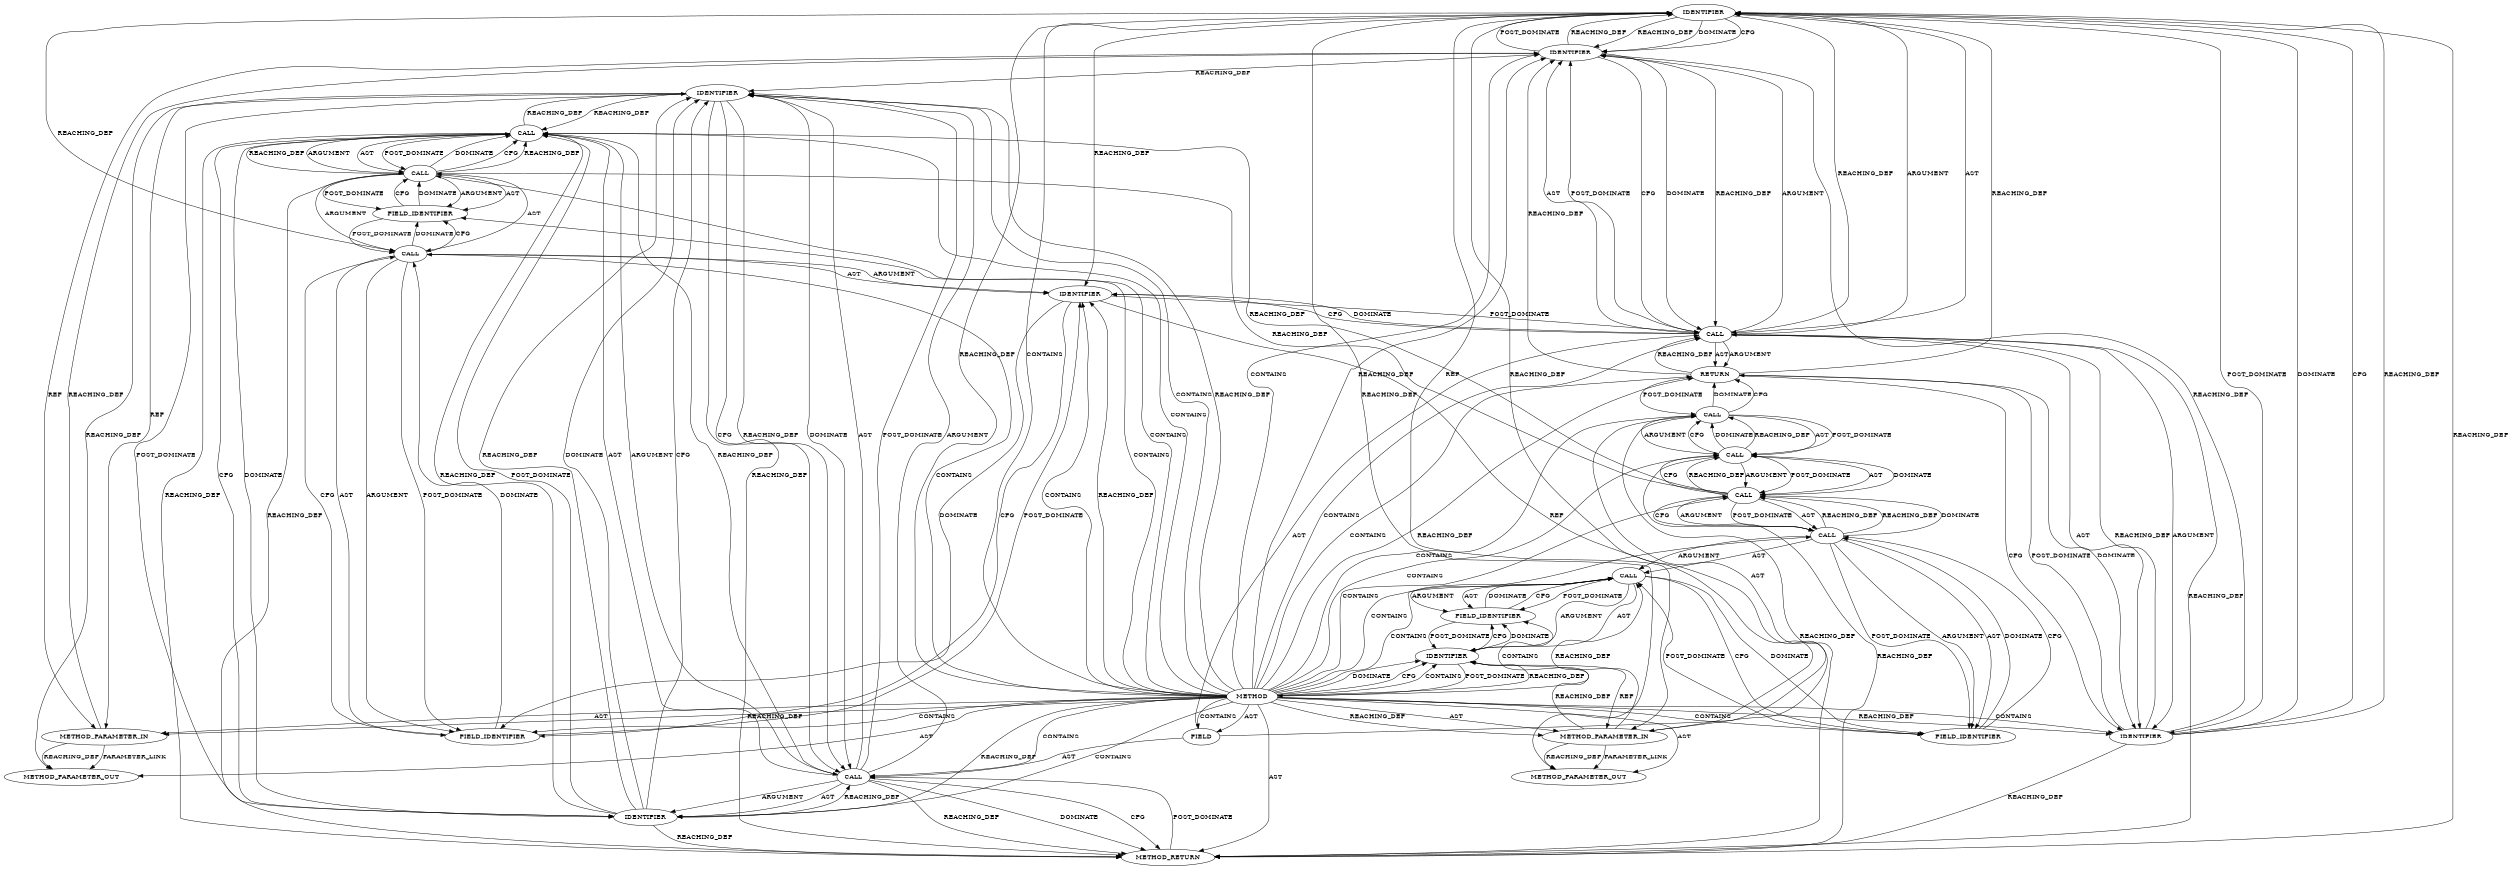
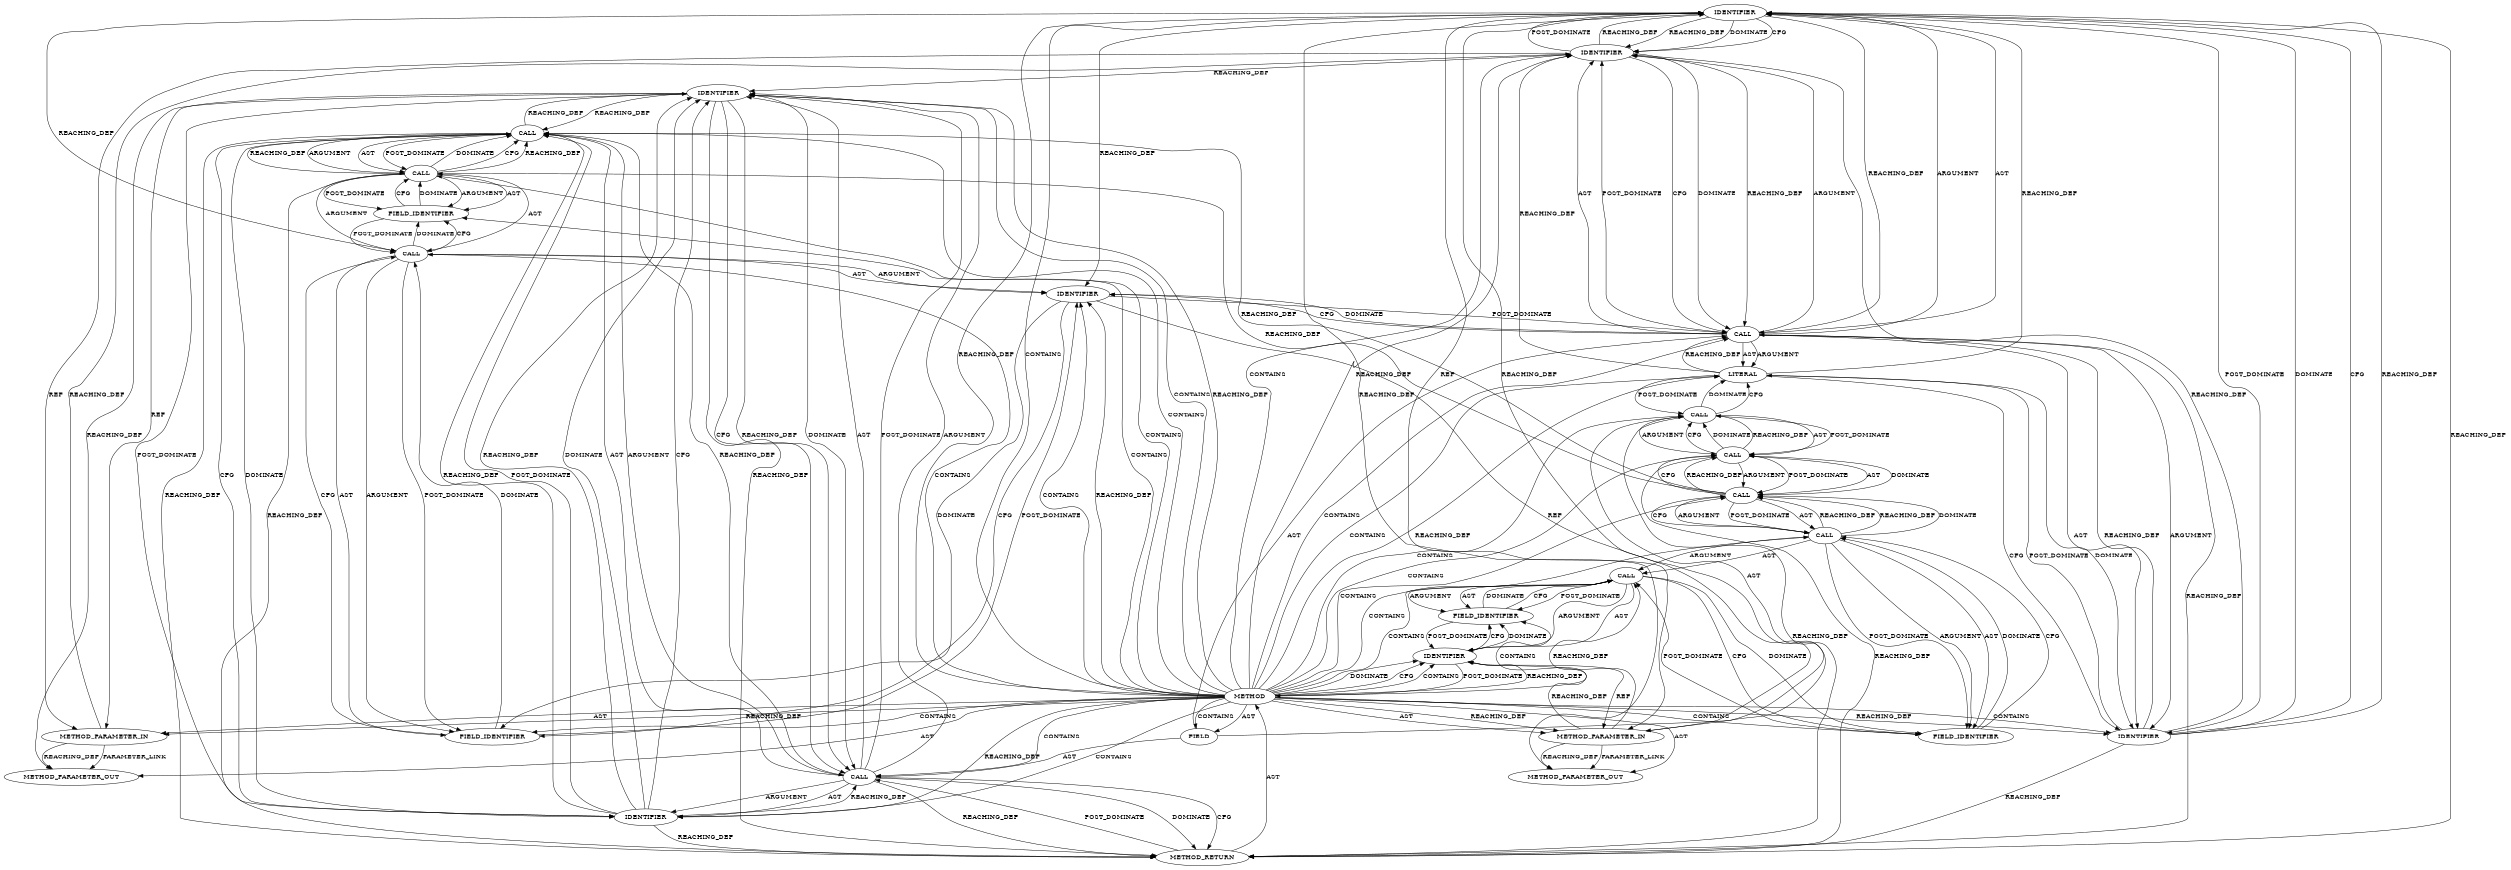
(1715, 375) -> (1743, 375)
(1269, 798) -> (1267, 788)
